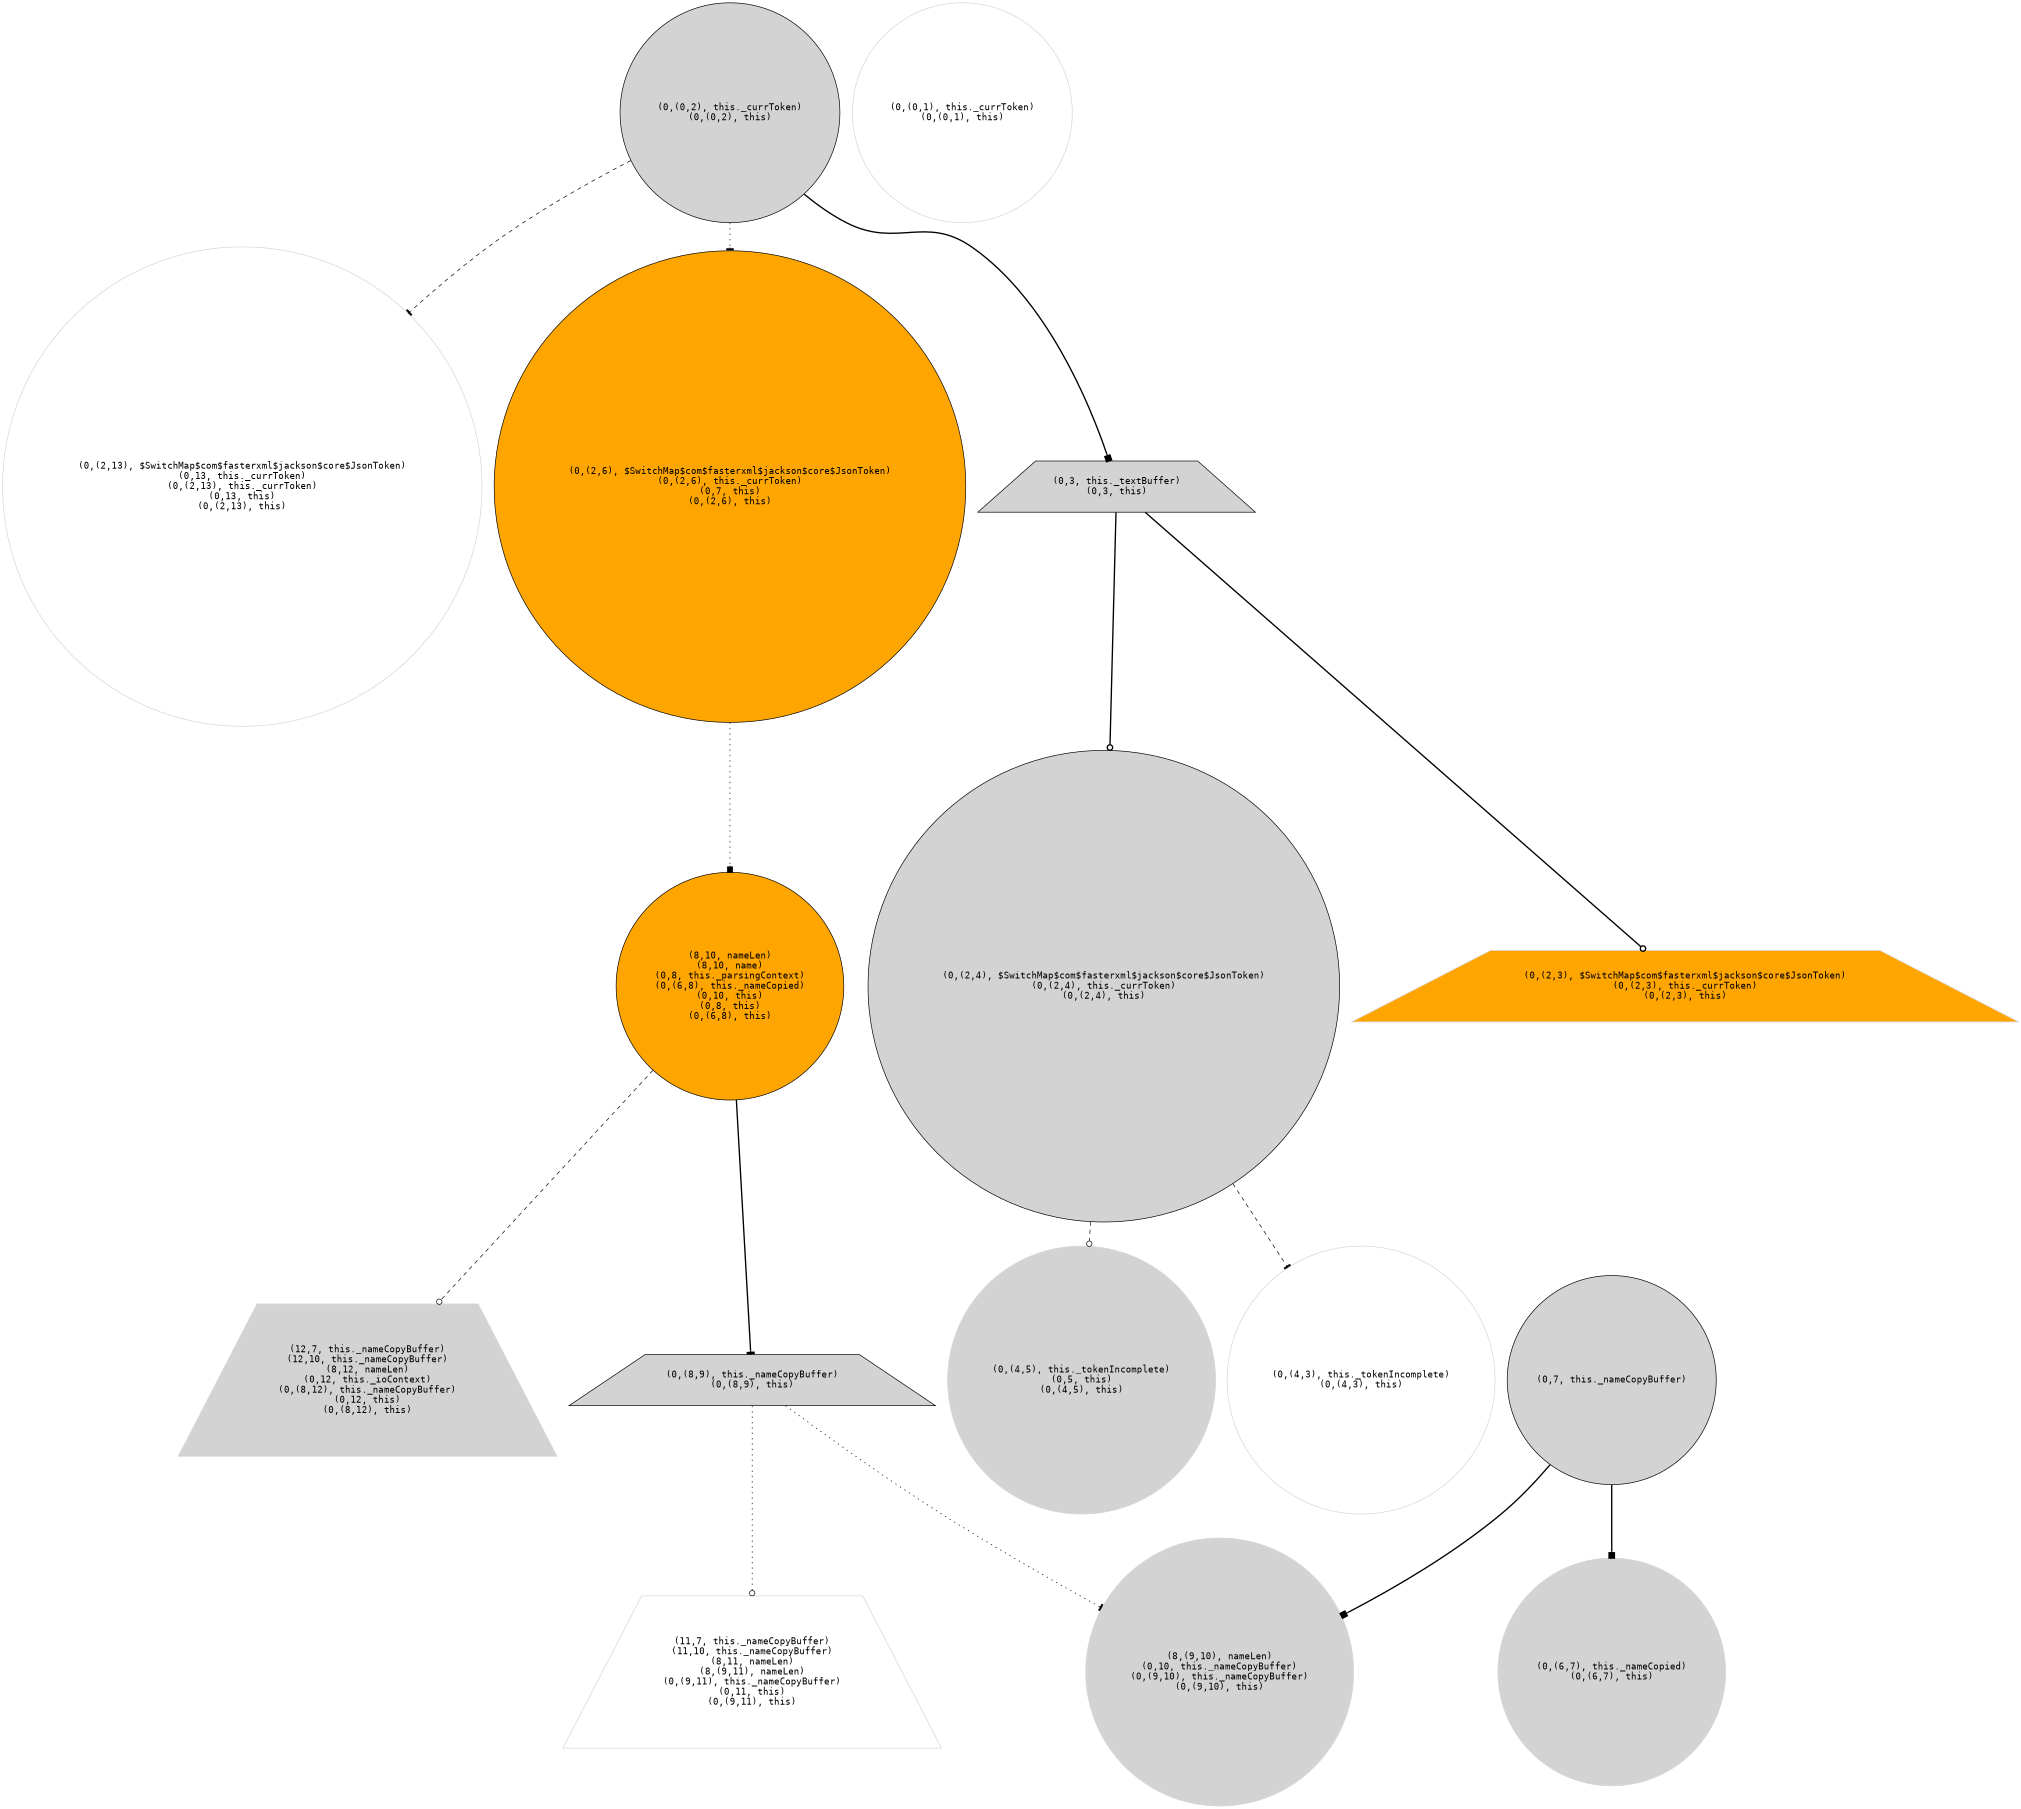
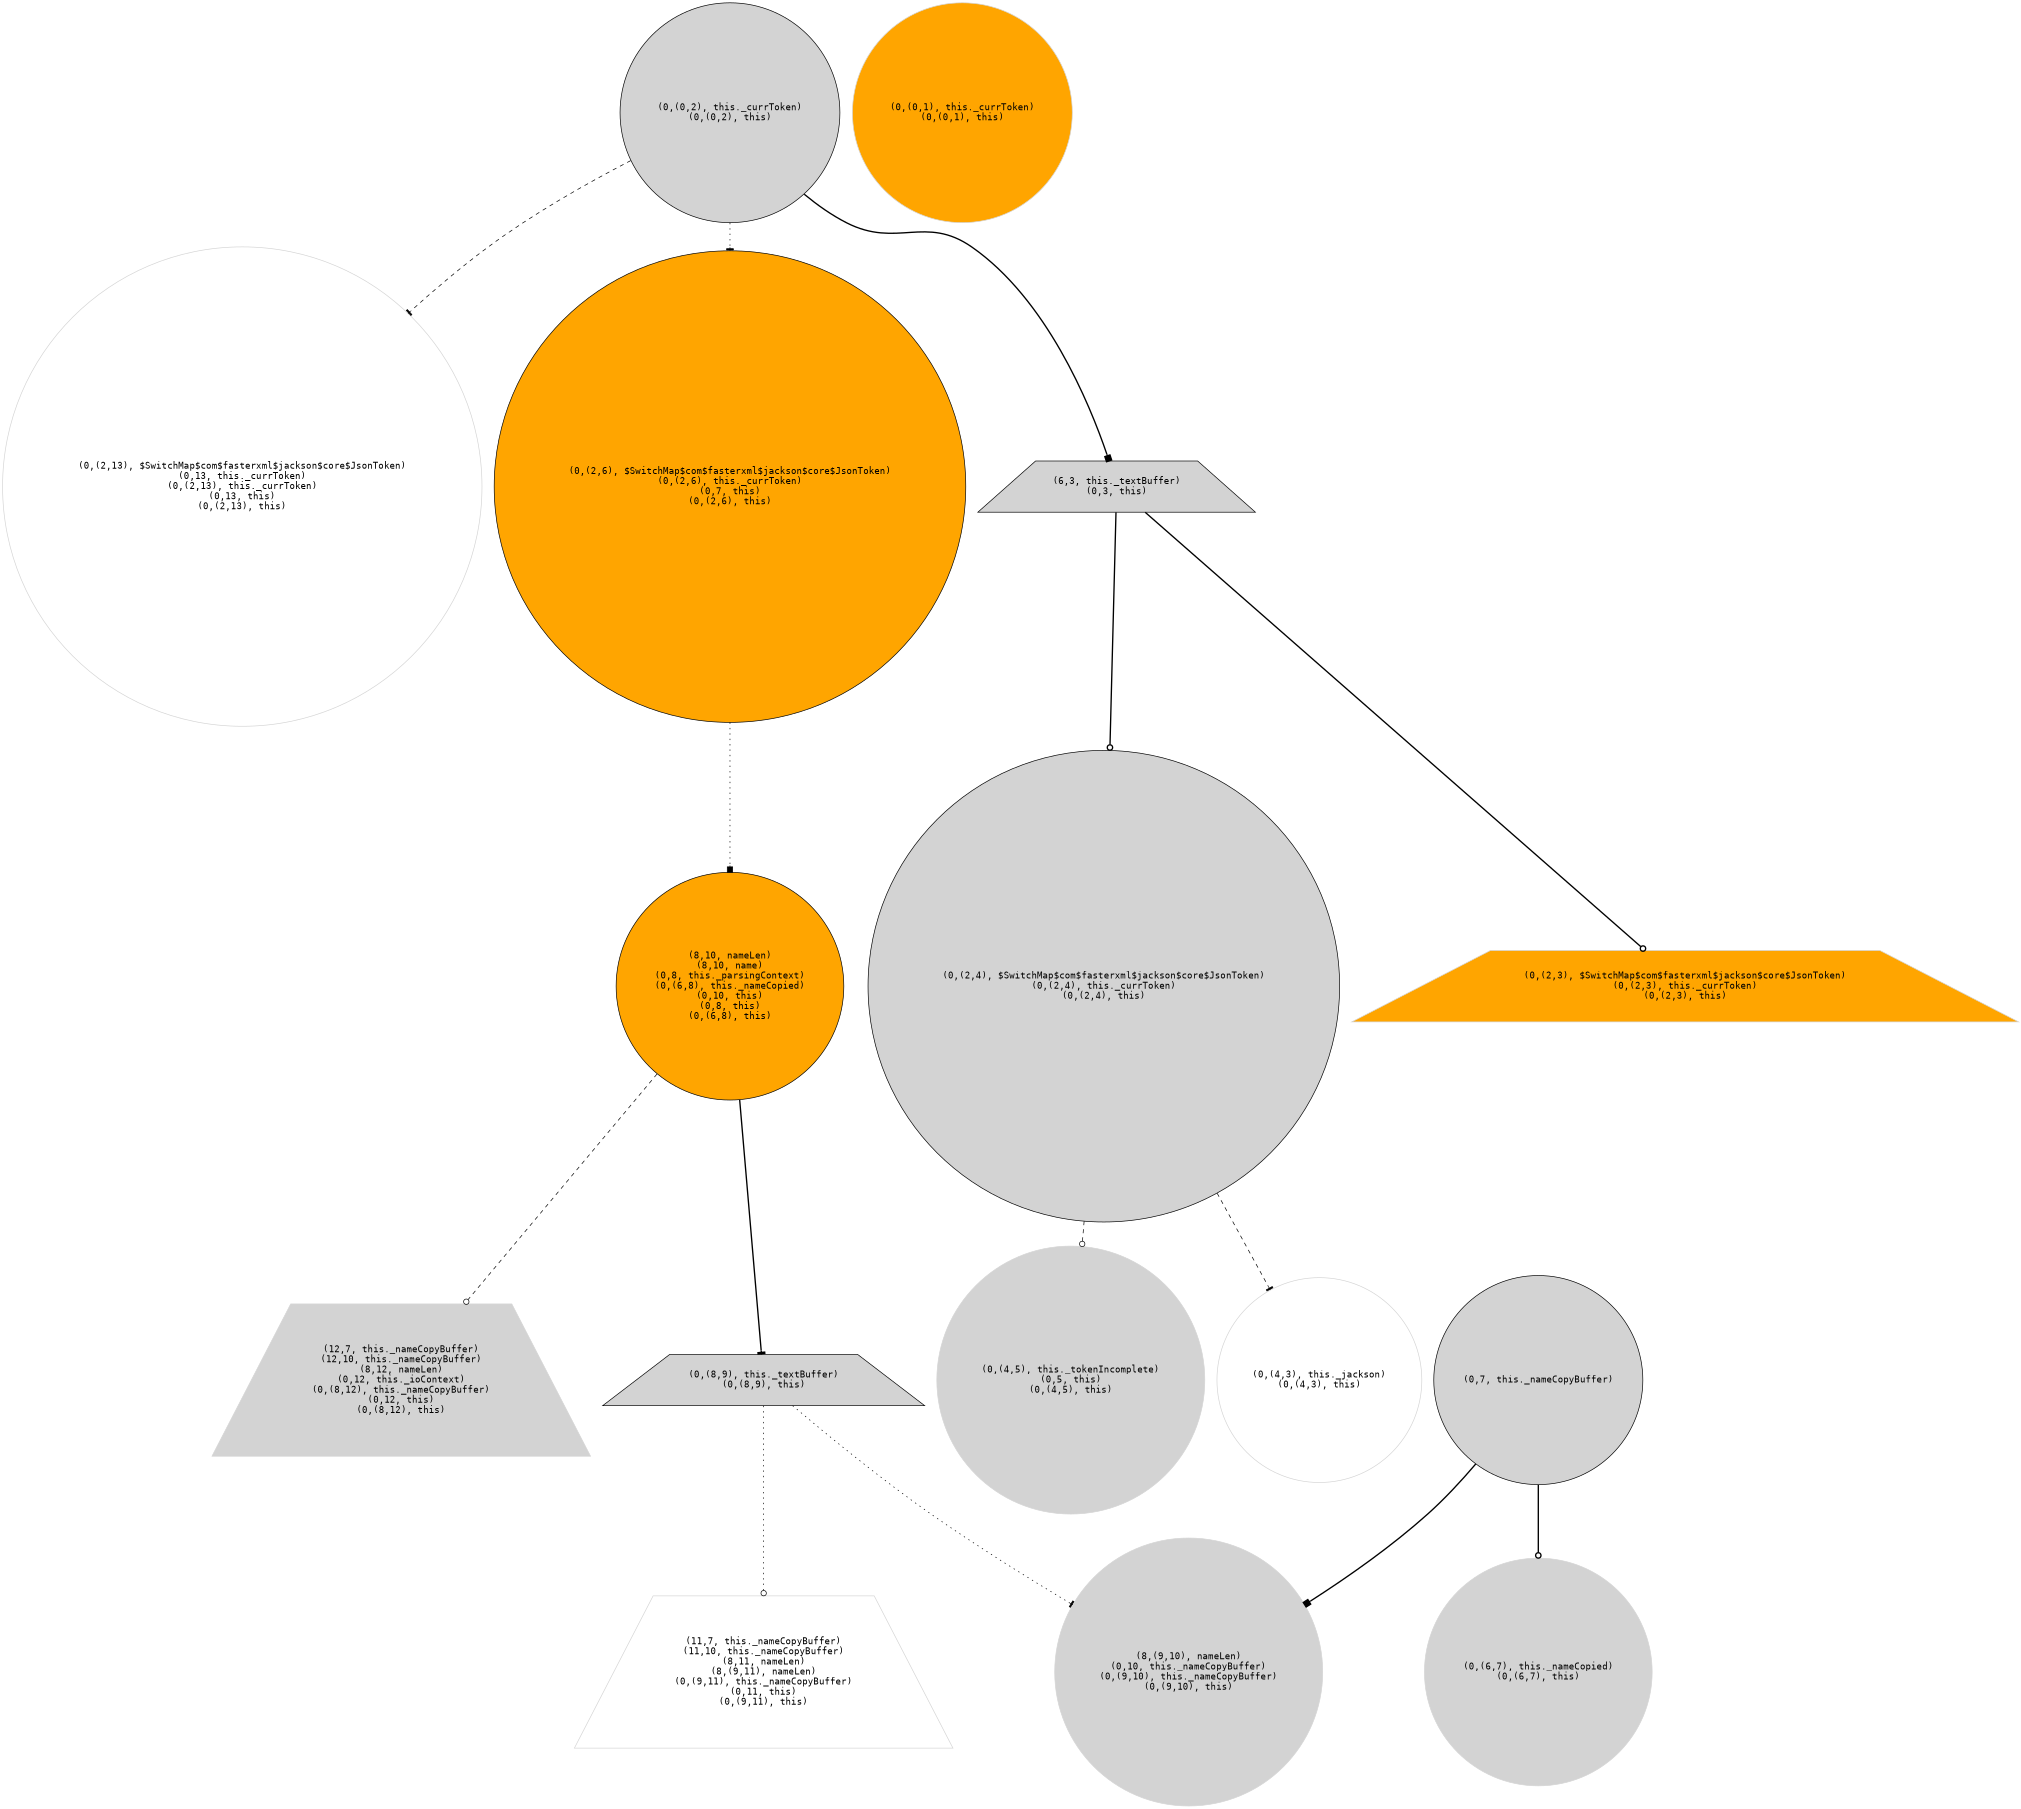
(962, 113) -> (962, 113)
(1117, 487) -> (1117, 487)
(752, 1380) -> (764, 1380)
(1361, 1380) -> (1319, 1380)
(1612, 1518) -> (1538, 1519)
